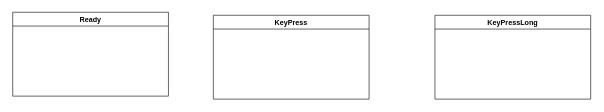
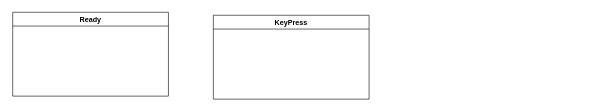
(513, 57) -> none
